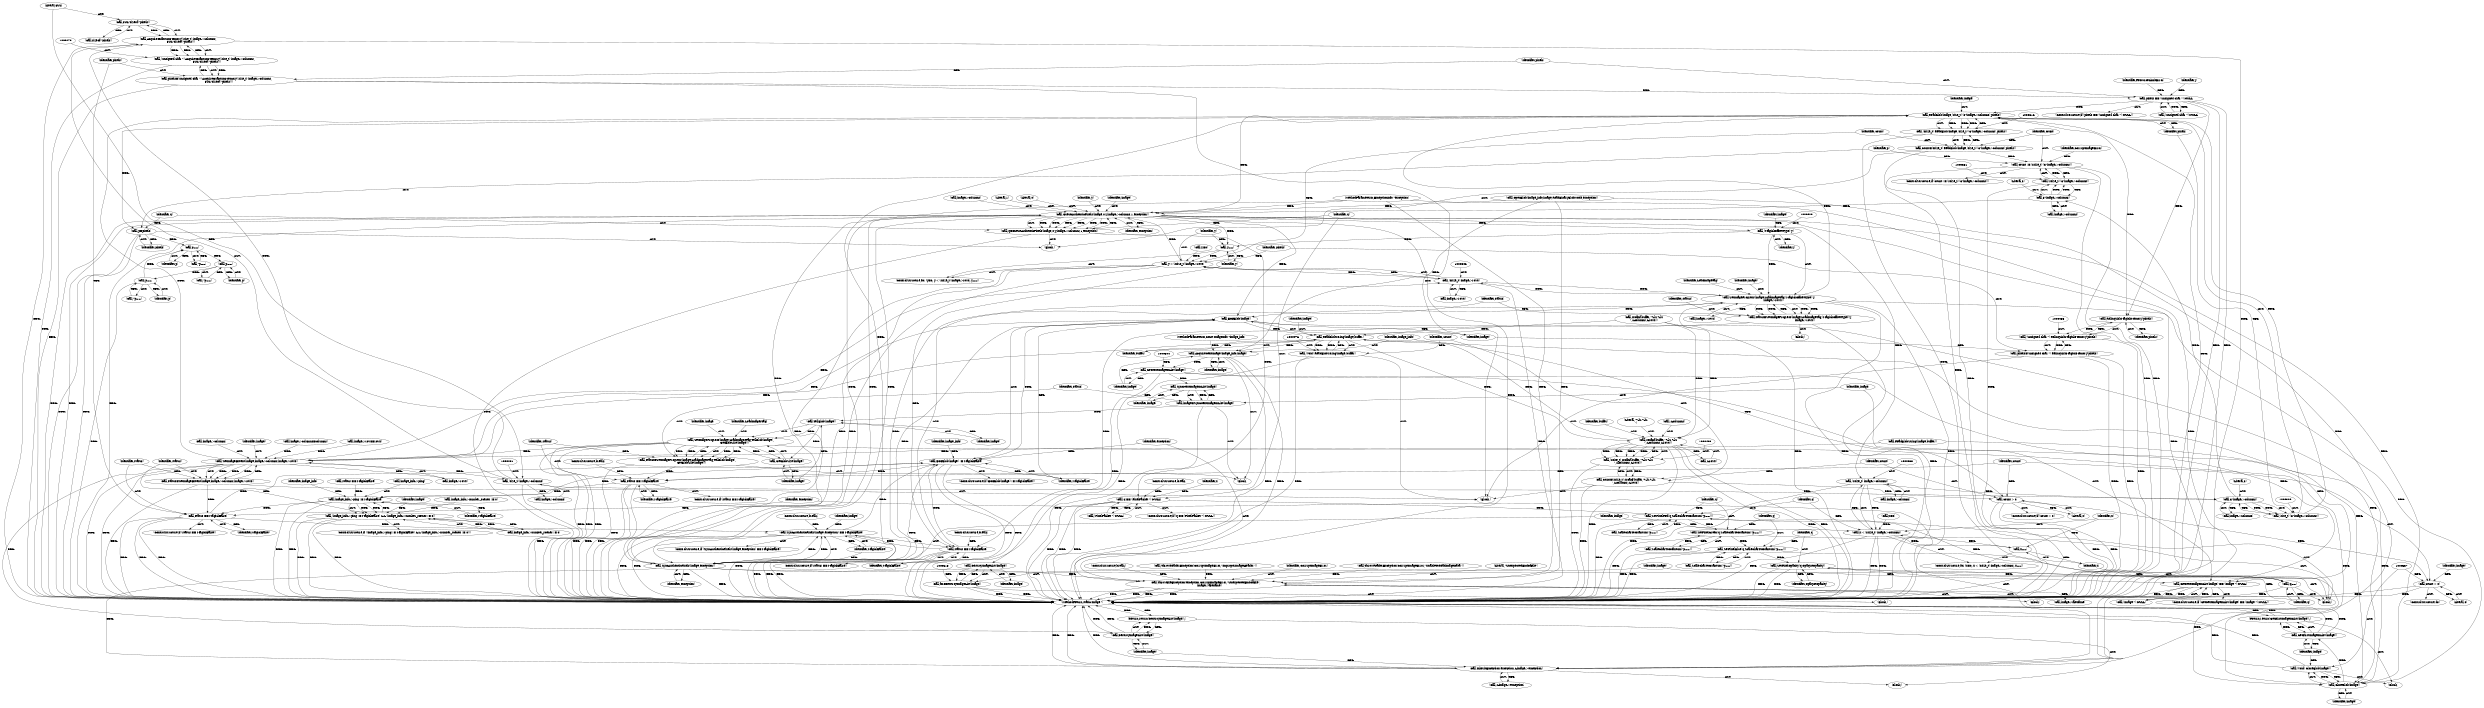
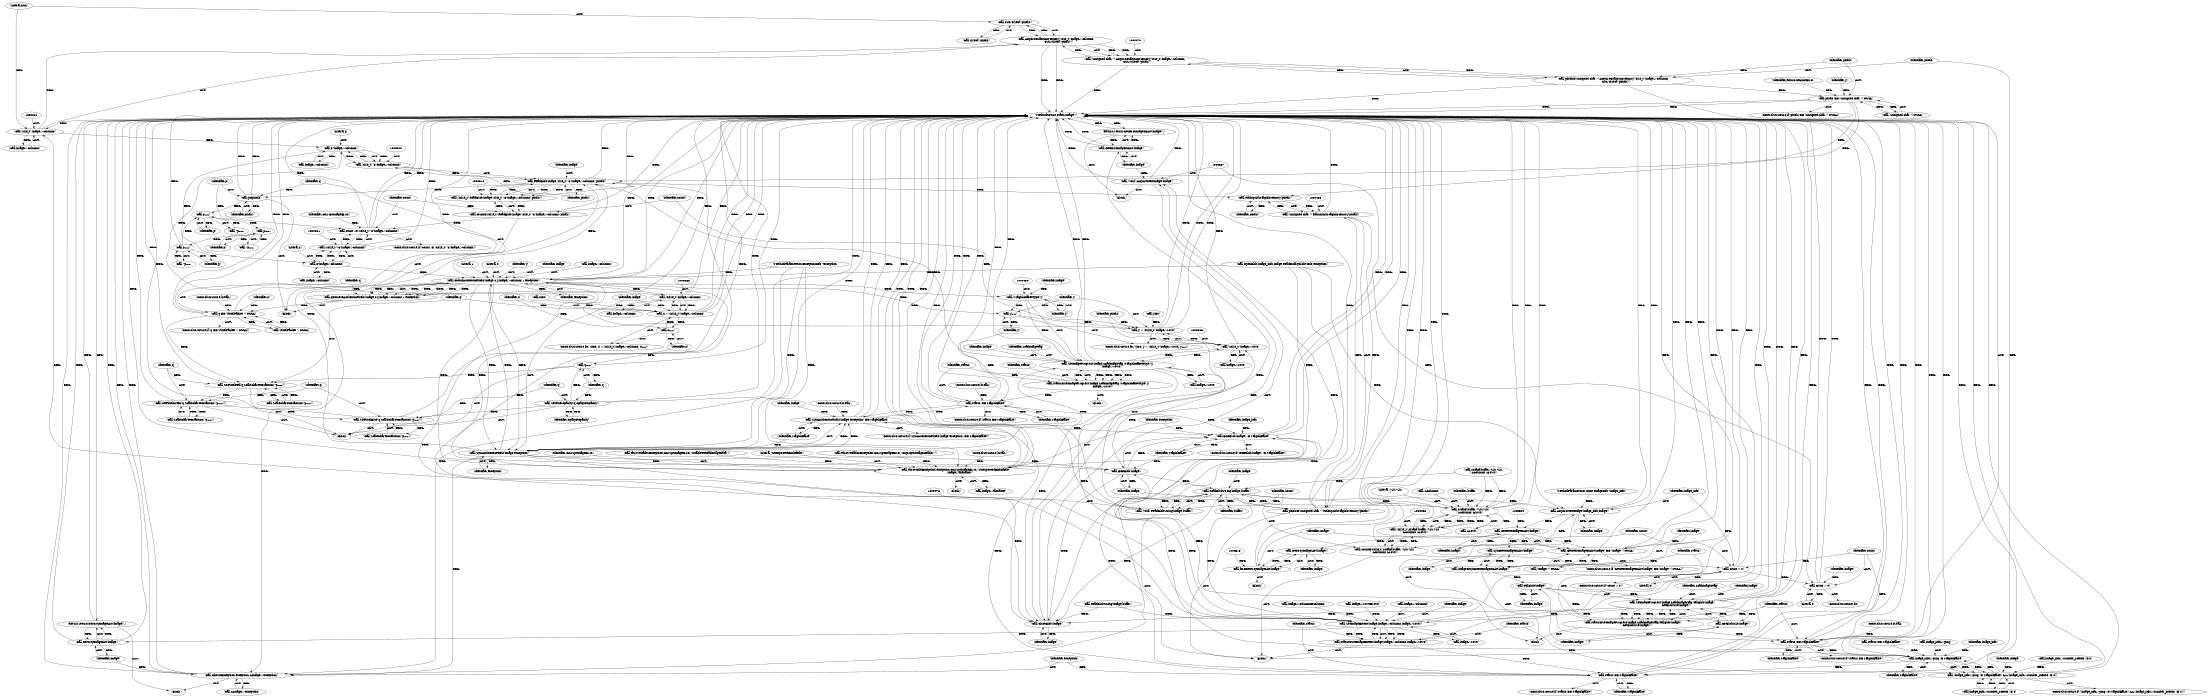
(1774, 557) -> (482, 412)
(536, 585) -> (536, 116)
(2311, 669) -> (1147, 182)
